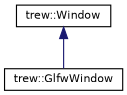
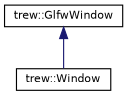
(64, 54) -> (64, 54)
